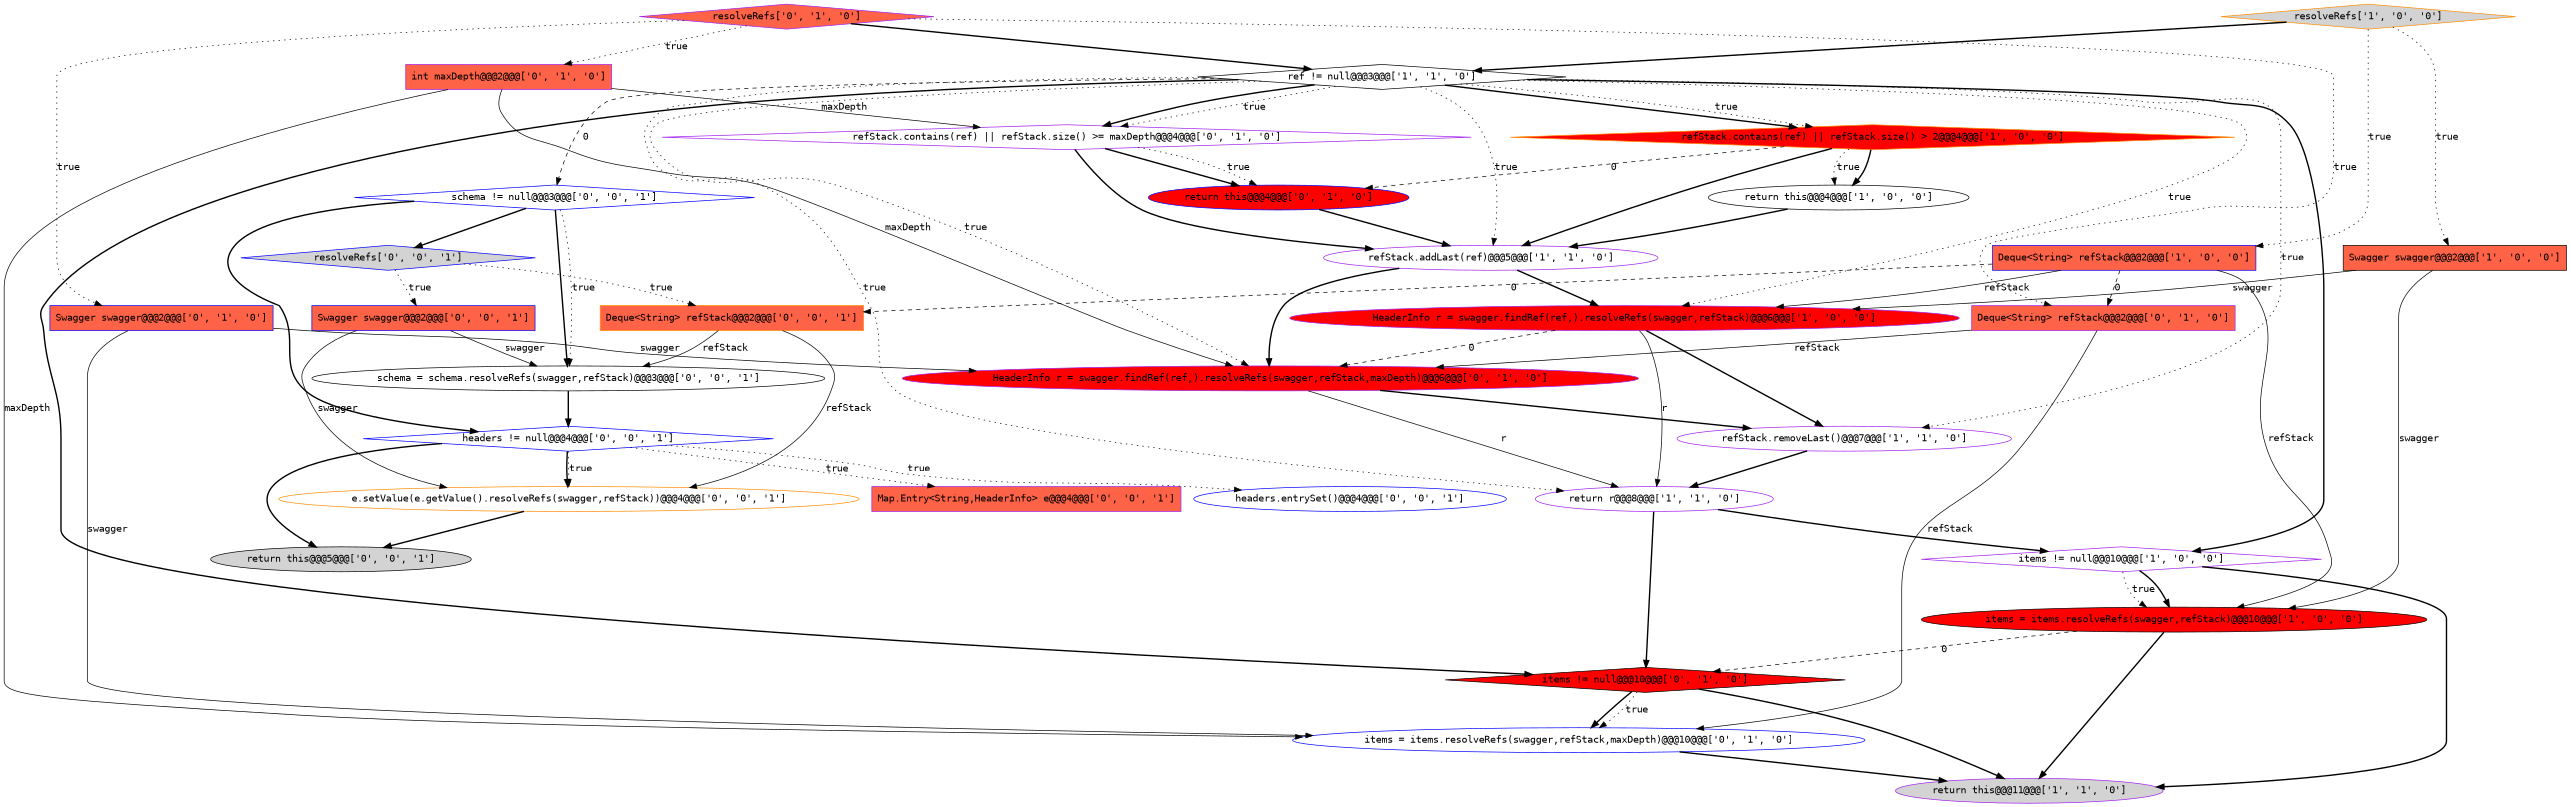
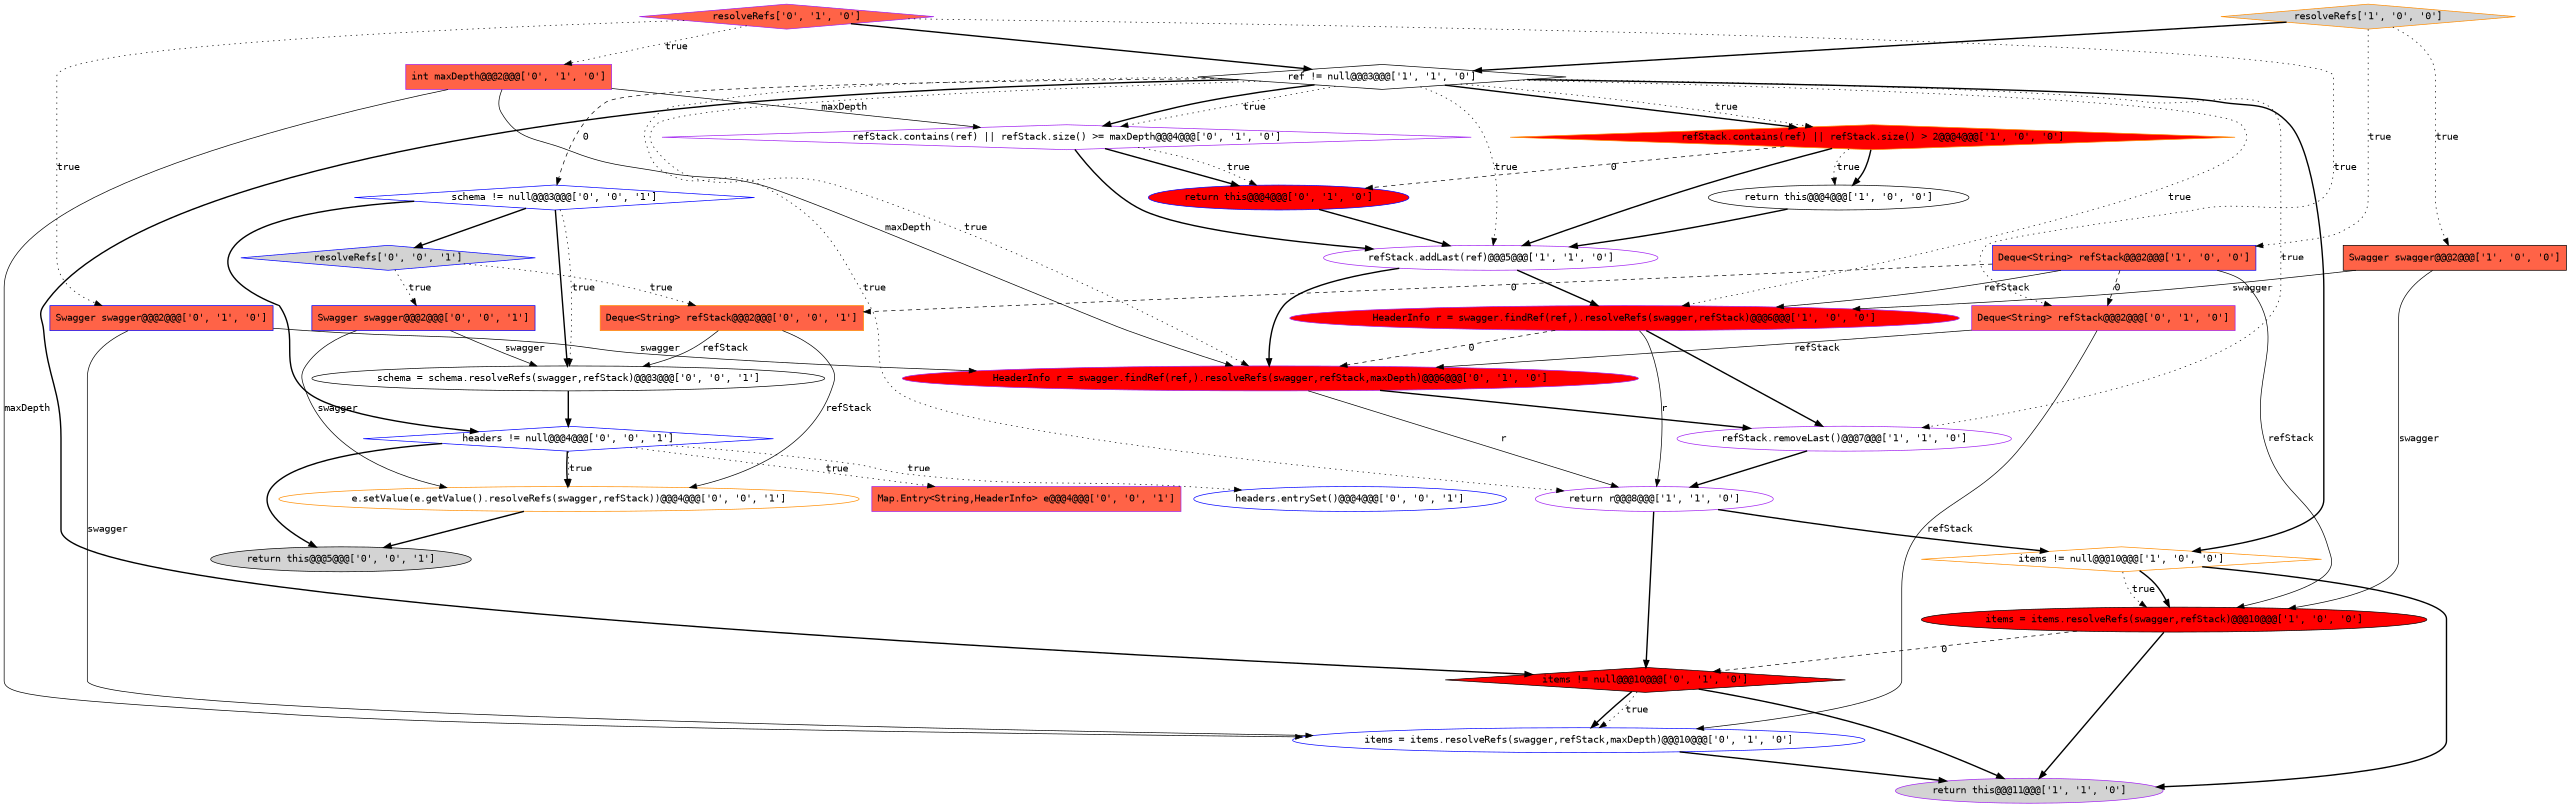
(2121, 559) -> (2121, 559)
